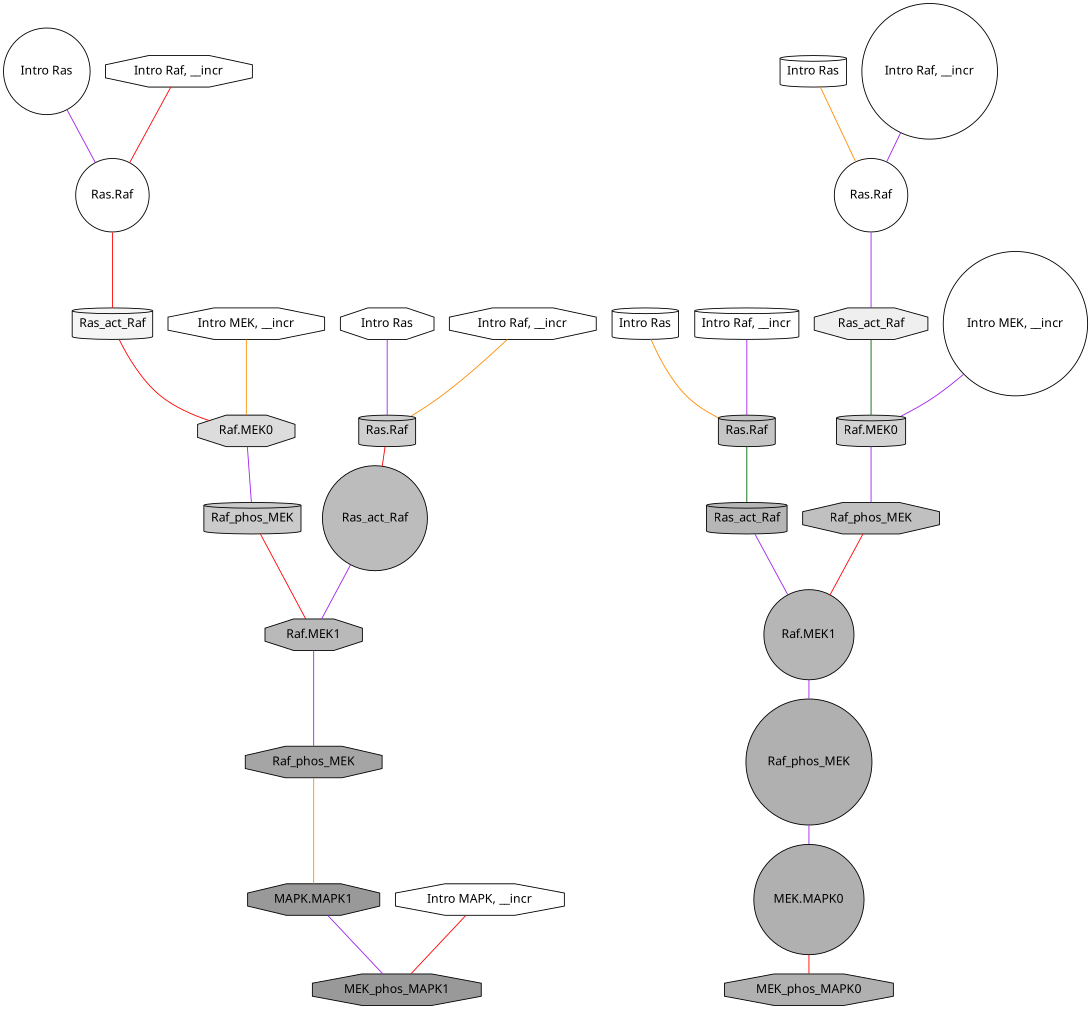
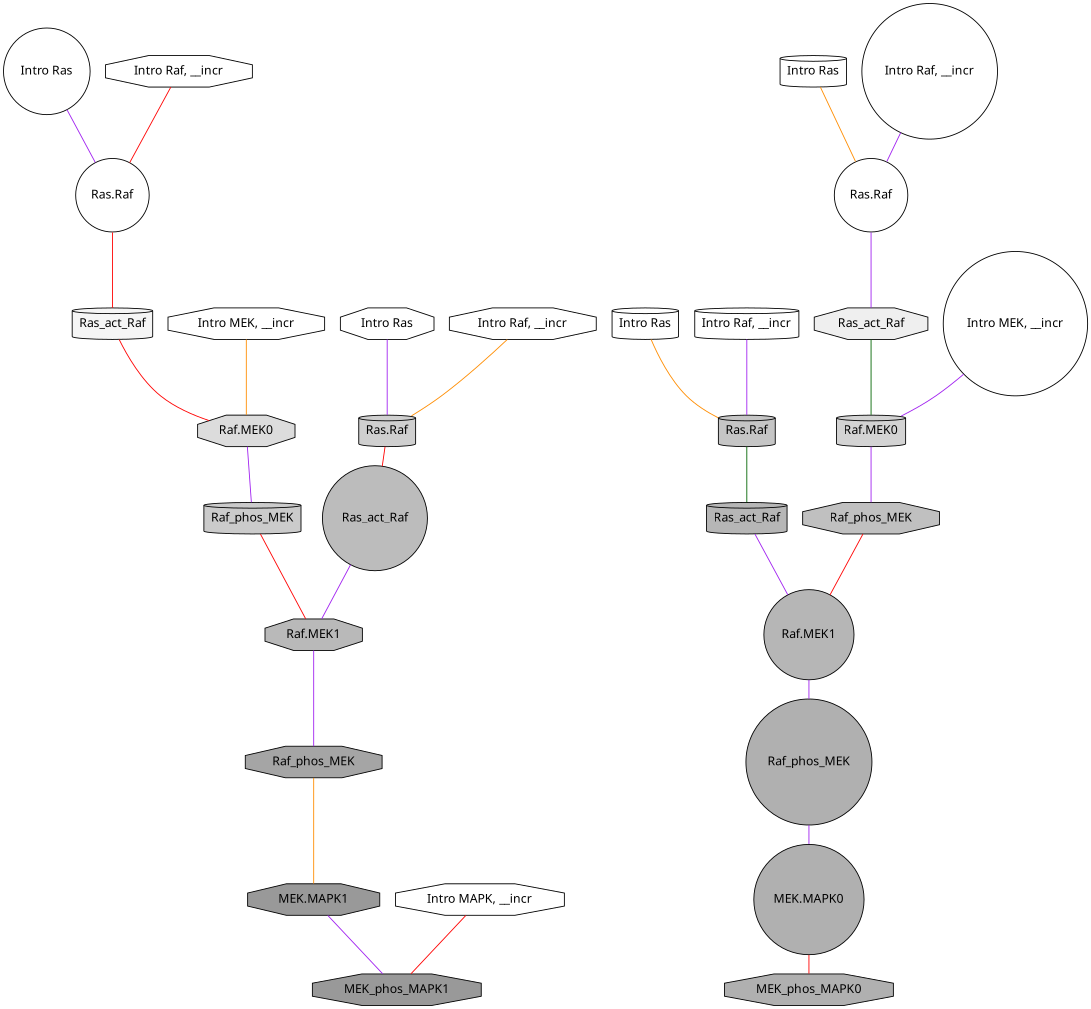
(314, 900) -> (314, 900)
